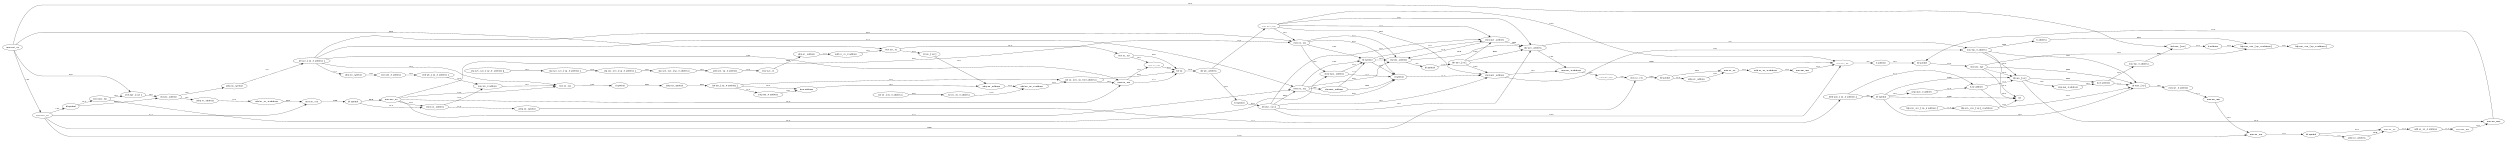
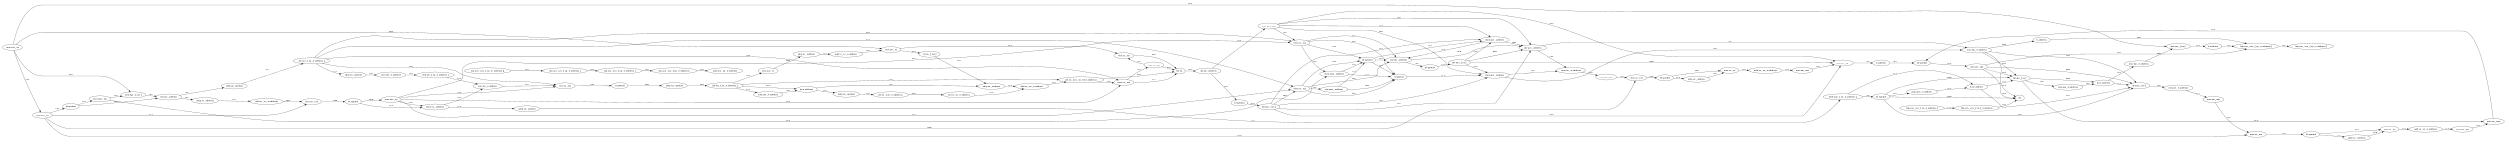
(1139, 59) -> (1137, 62)
(750, 71) -> (746, 78)
none -> (846, 94)
